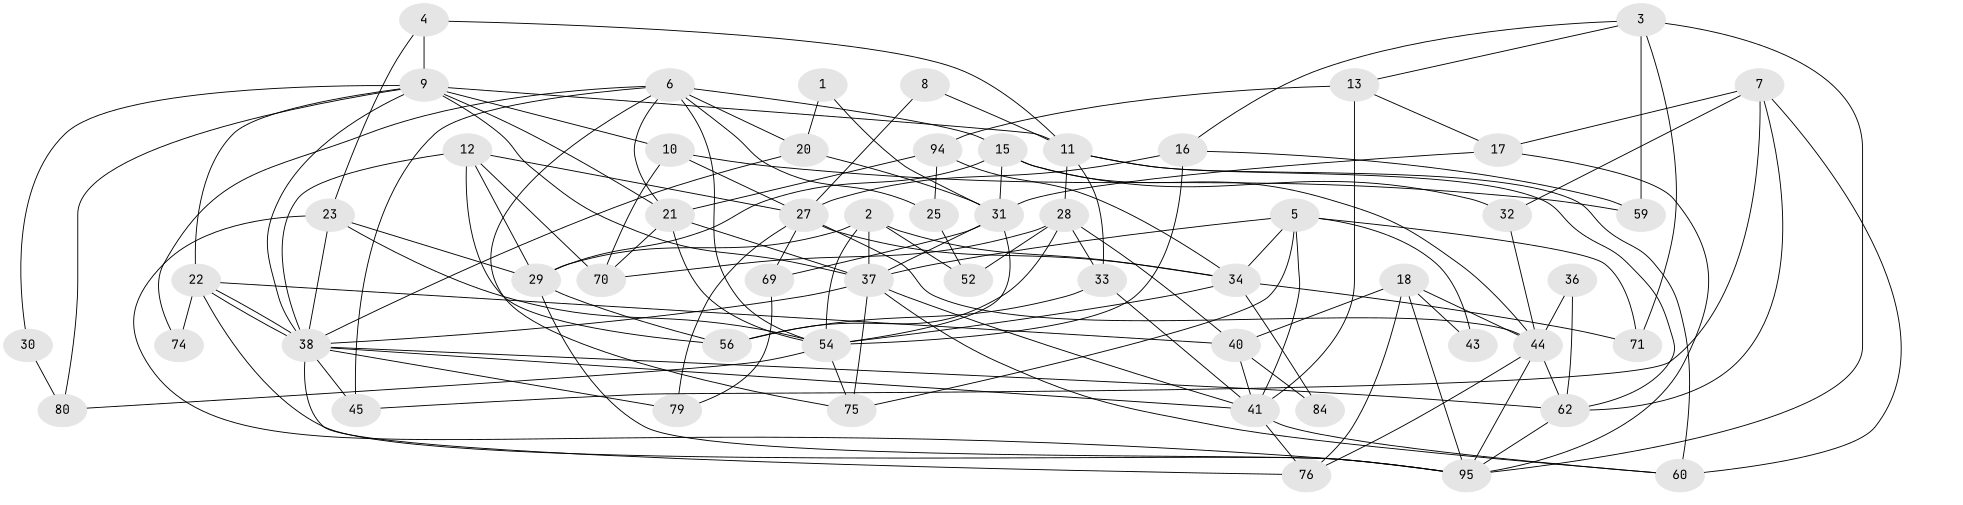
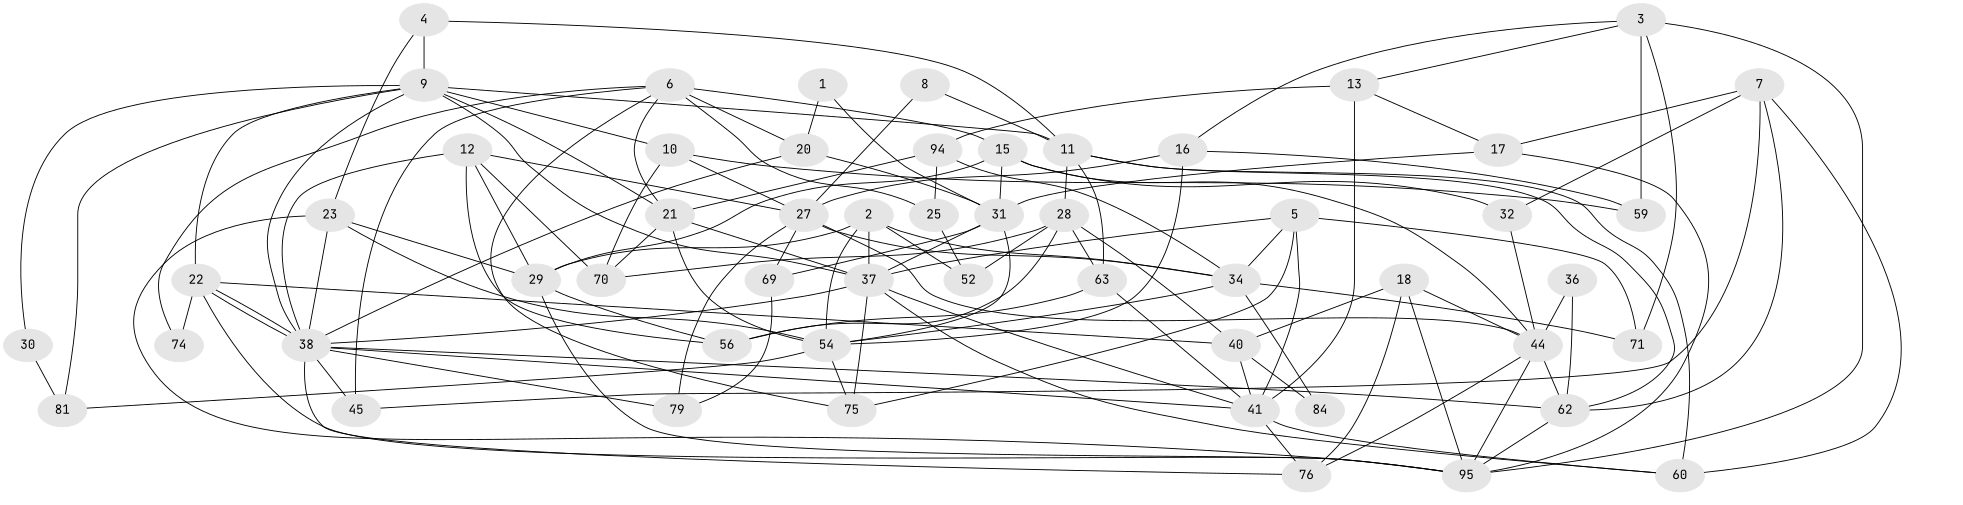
(714, 237) -> none
(1102, 280) -> (1102, 280)
(1473, 345) -> none
(62, 410) -> (62, 410)
